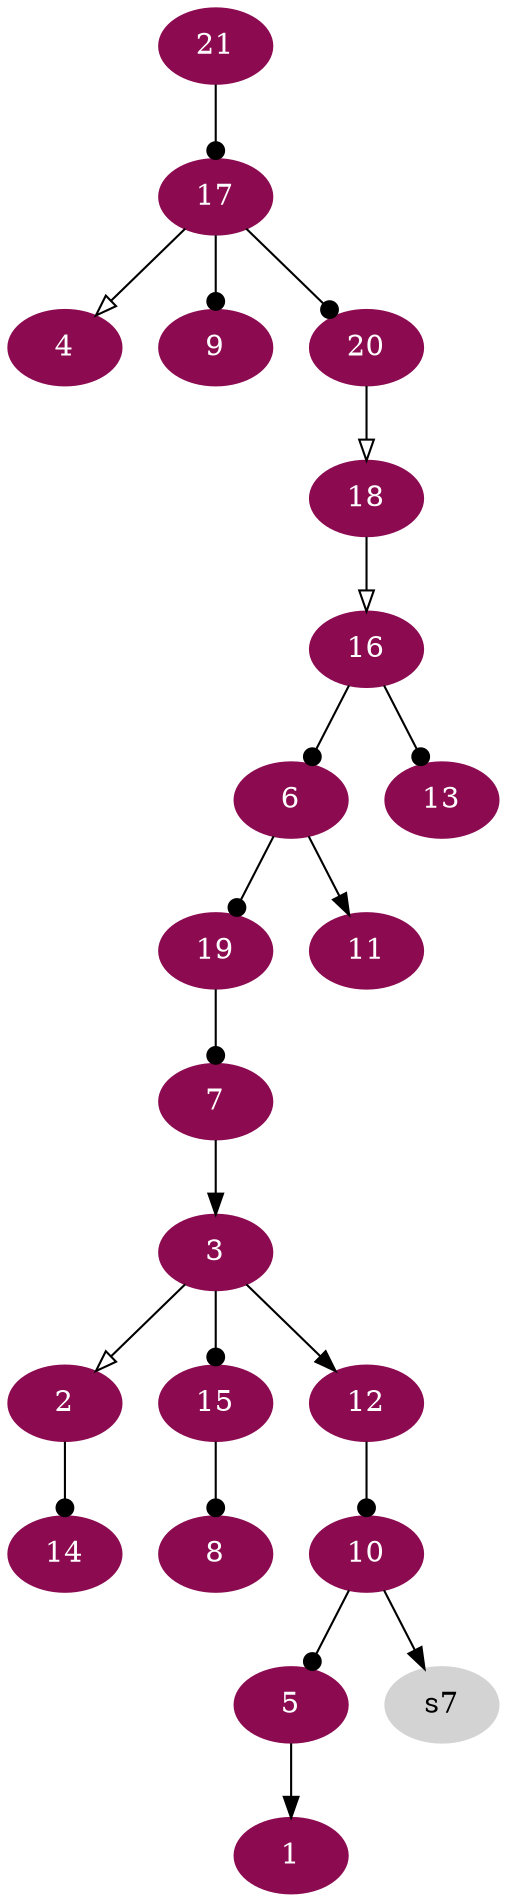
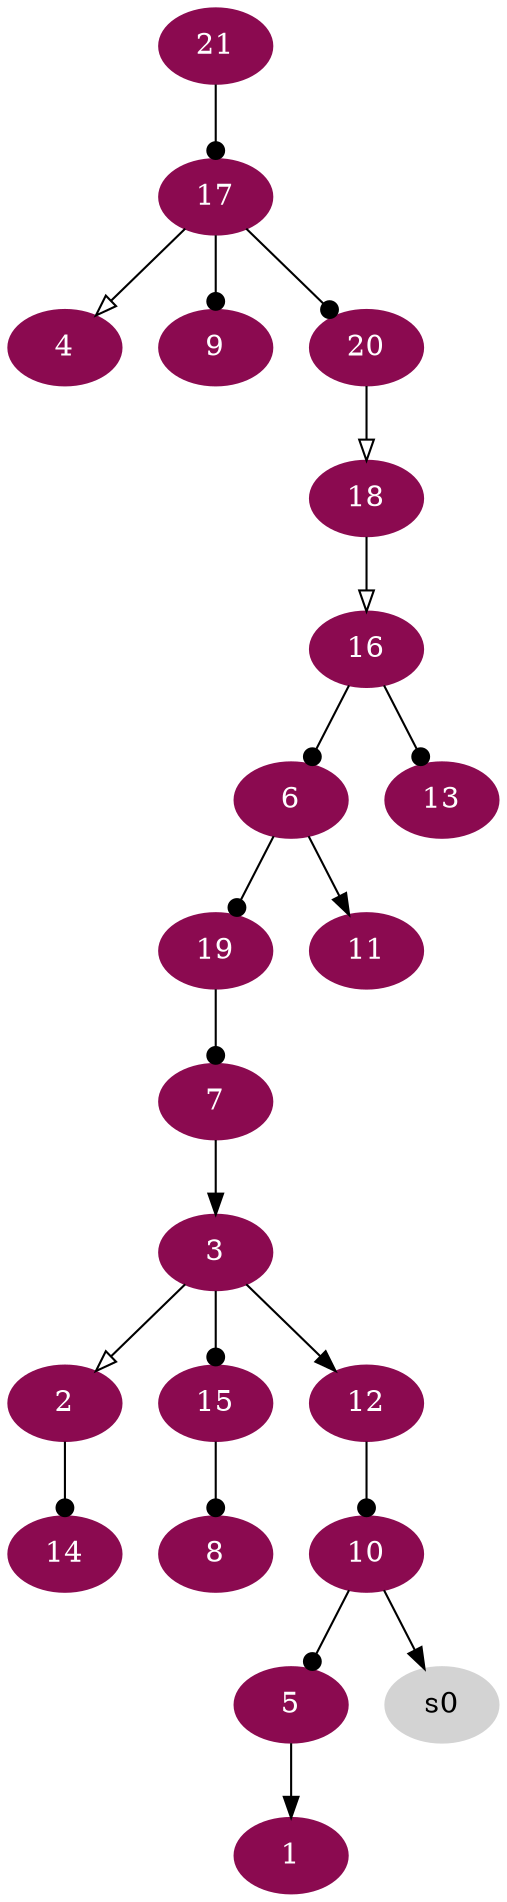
(442, 1705) -> (442, 1705)
